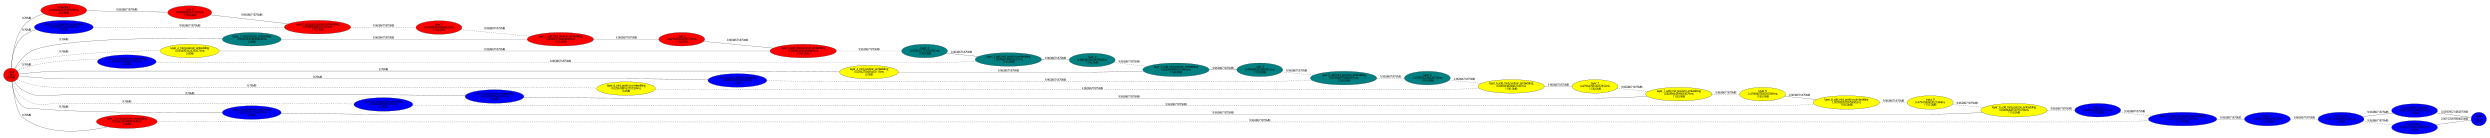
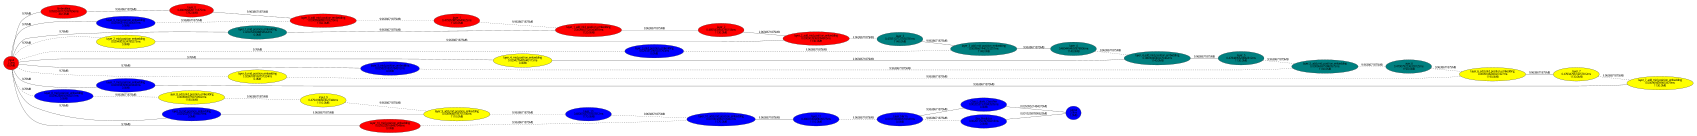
(1763, 94) -> none
